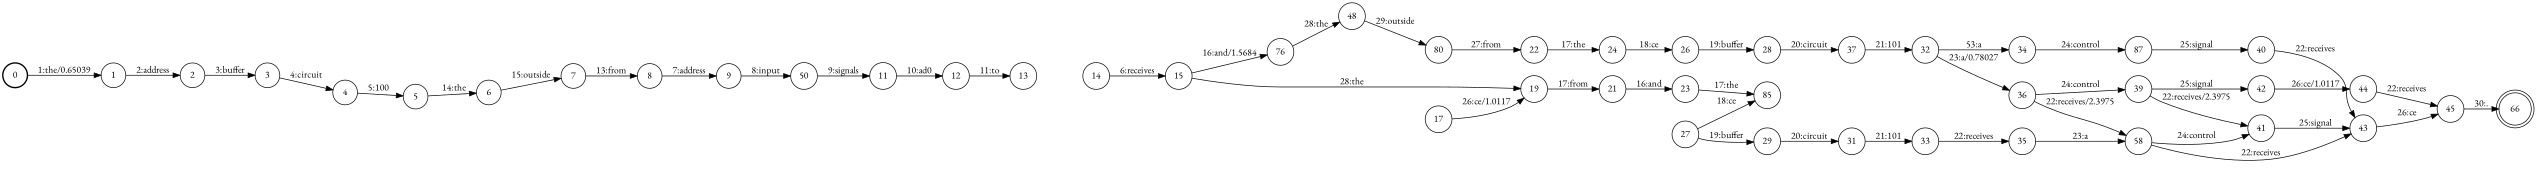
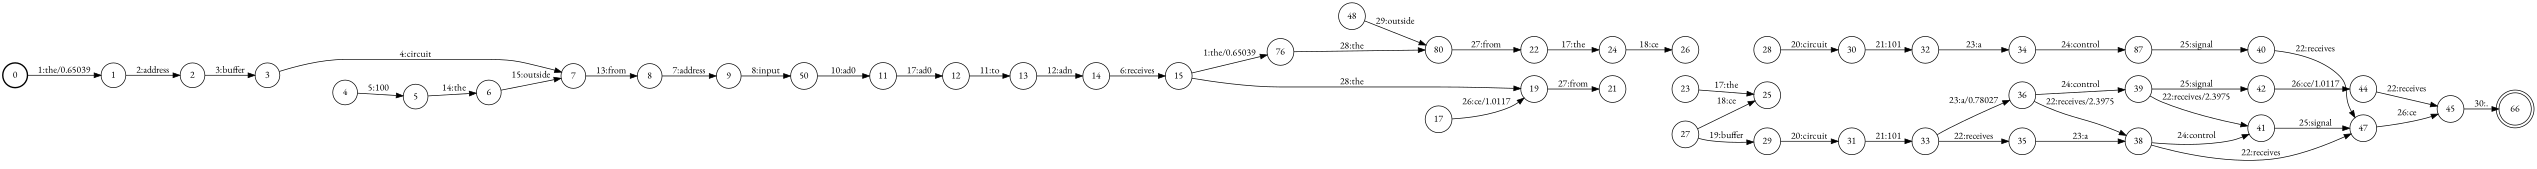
(1313, 36) -> (1356, 51)
(1974, 45) -> (1974, 45)
(1723, 50) -> none
(1852, 50) -> (1852, 50)
(1230, 53) -> (1230, 53)
(844, 71) -> (844, 71)
(920, 71) -> (920, 71)
(1970, 73) -> (1970, 118)
none -> (1056, 76)
(303, 83) -> (417, 59)
(1573, 84) -> (1573, 84)
(1645, 89) -> none
(1767, 95) -> (1767, 95)
(2363, 128) -> (2363, 128)
(2138, 141) -> (2138, 141)
